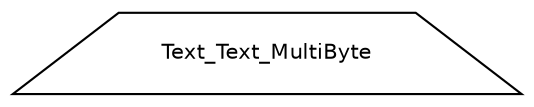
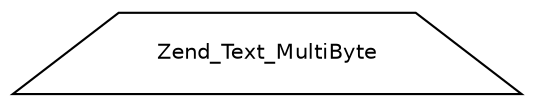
(267, 53) -> (267, 53)
